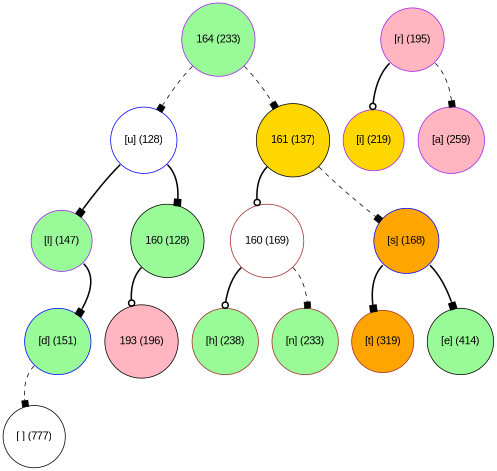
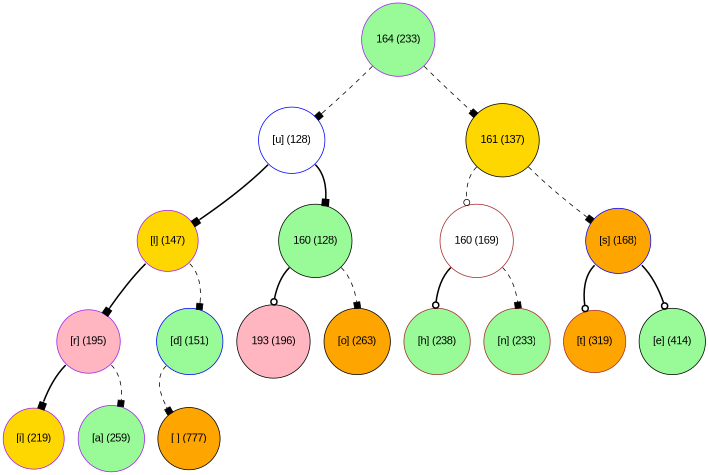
(378, 82) -> (53, 382)
(451, 140) -> (111, 439)
(259, 182) -> (468, 182)
(62, 241) -> (168, 241)
(443, 282) -> (655, 283)
(373, 283) -> (585, 284)
none -> (127, 285)
(90, 286) -> (199, 282)
none -> (357, 341)
(34, 437) -> (189, 439)
